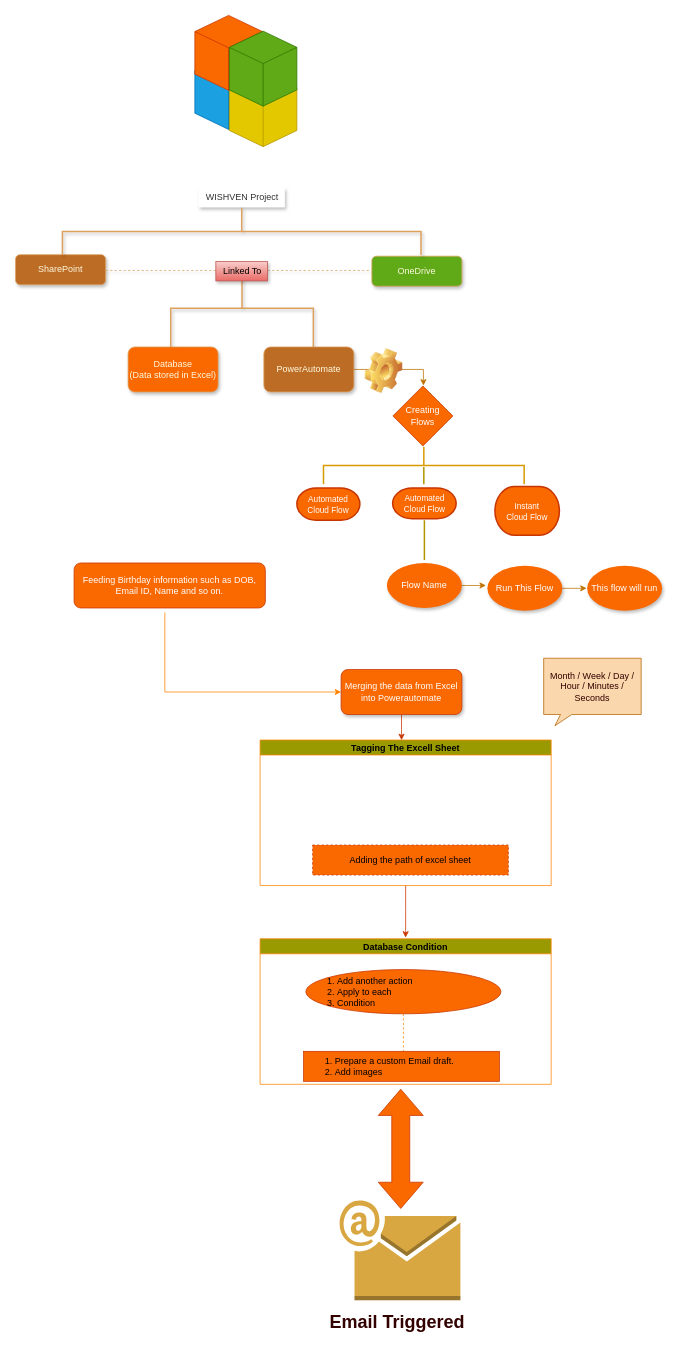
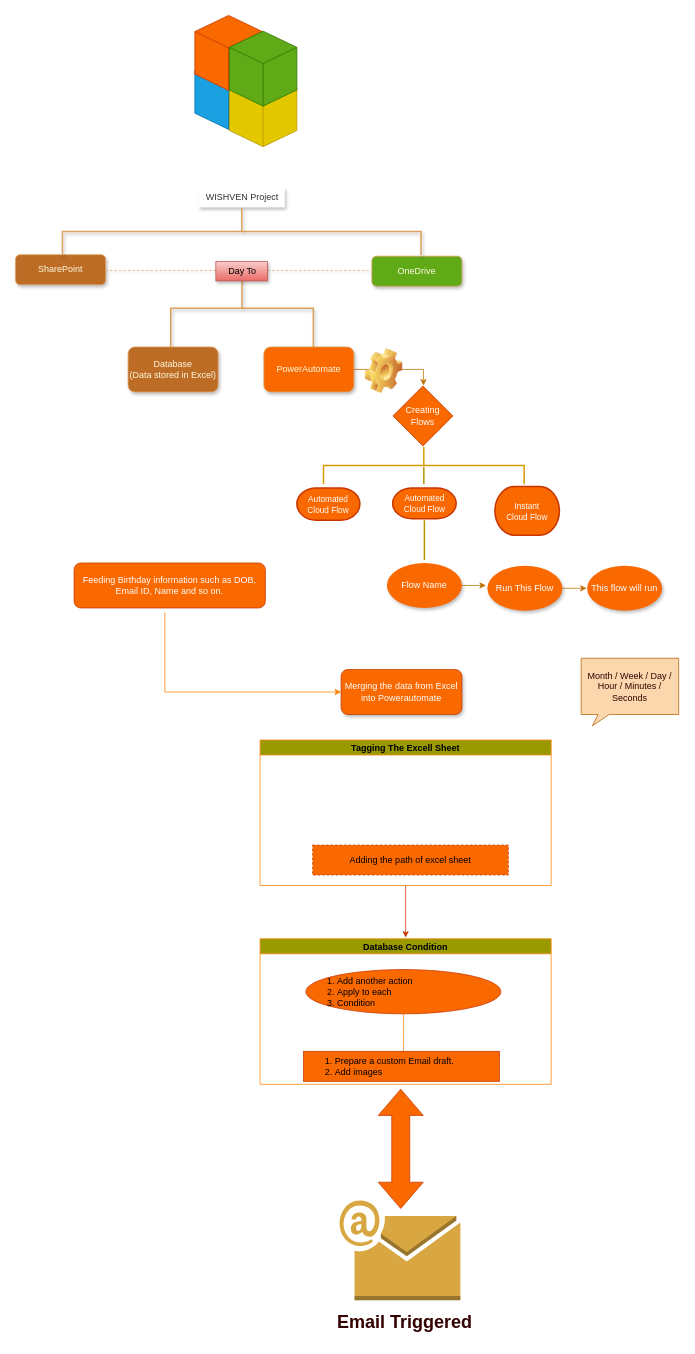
(242, 271) -> (242, 271)
(173, 369) -> (173, 369)
(309, 369) -> (309, 369)
(592, 692) -> (630, 692)
(401, 724) -> none
(403, 1032) -> (403, 1032)
(411, 1322) -> (419, 1322)
